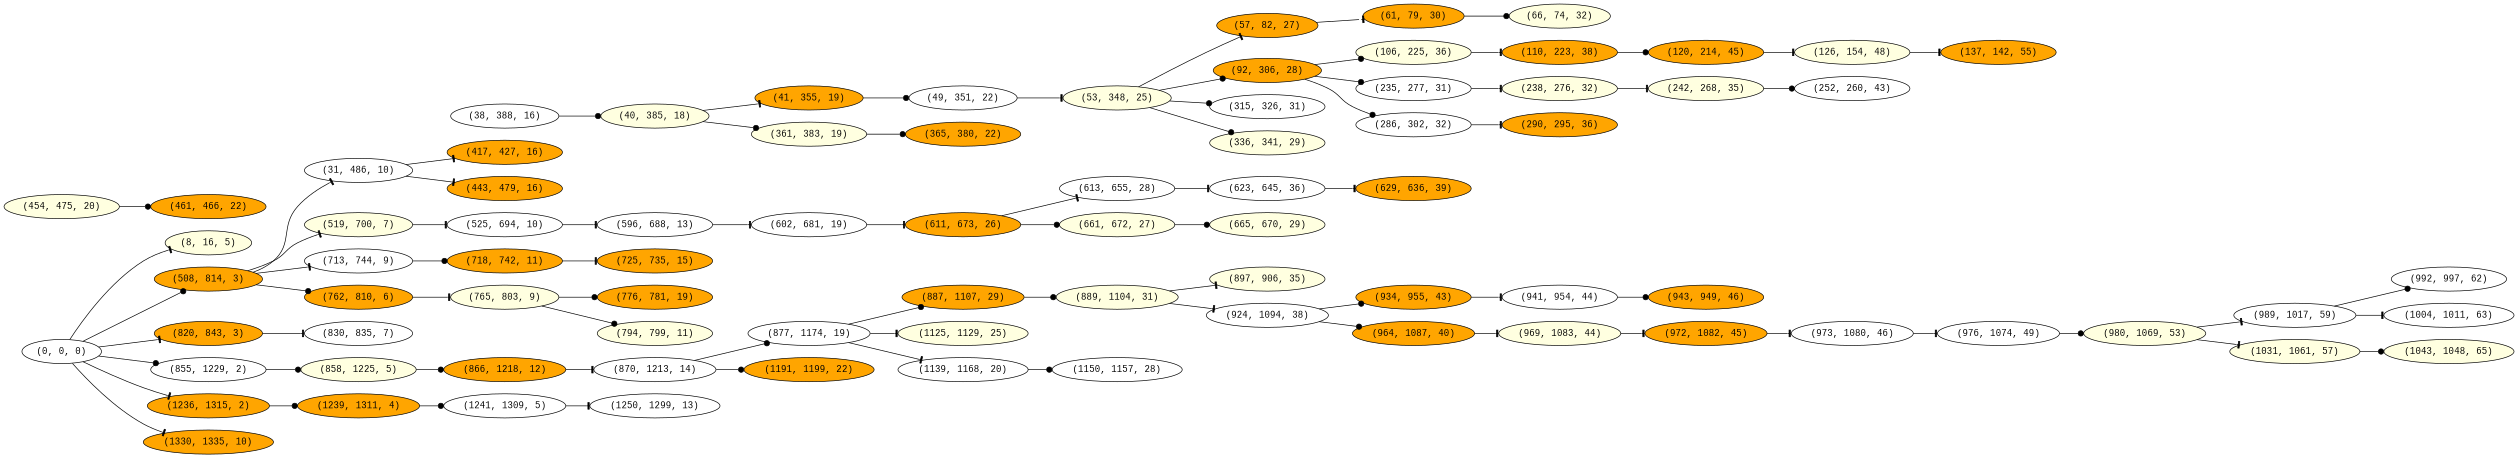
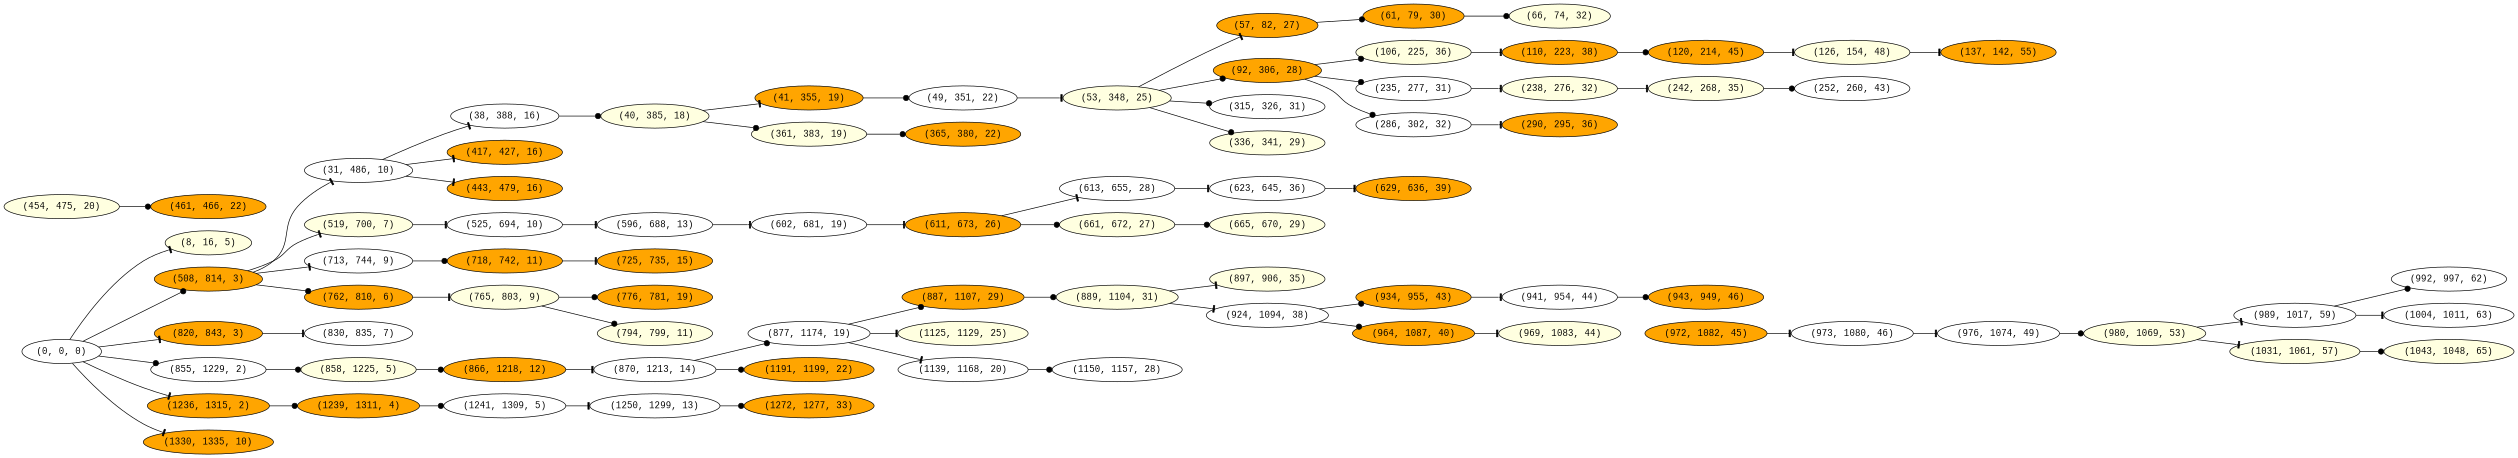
(1338, 21) -> (1338, 21)
none -> (424, 142)
(1631, 333) -> none
none -> (809, 406)
